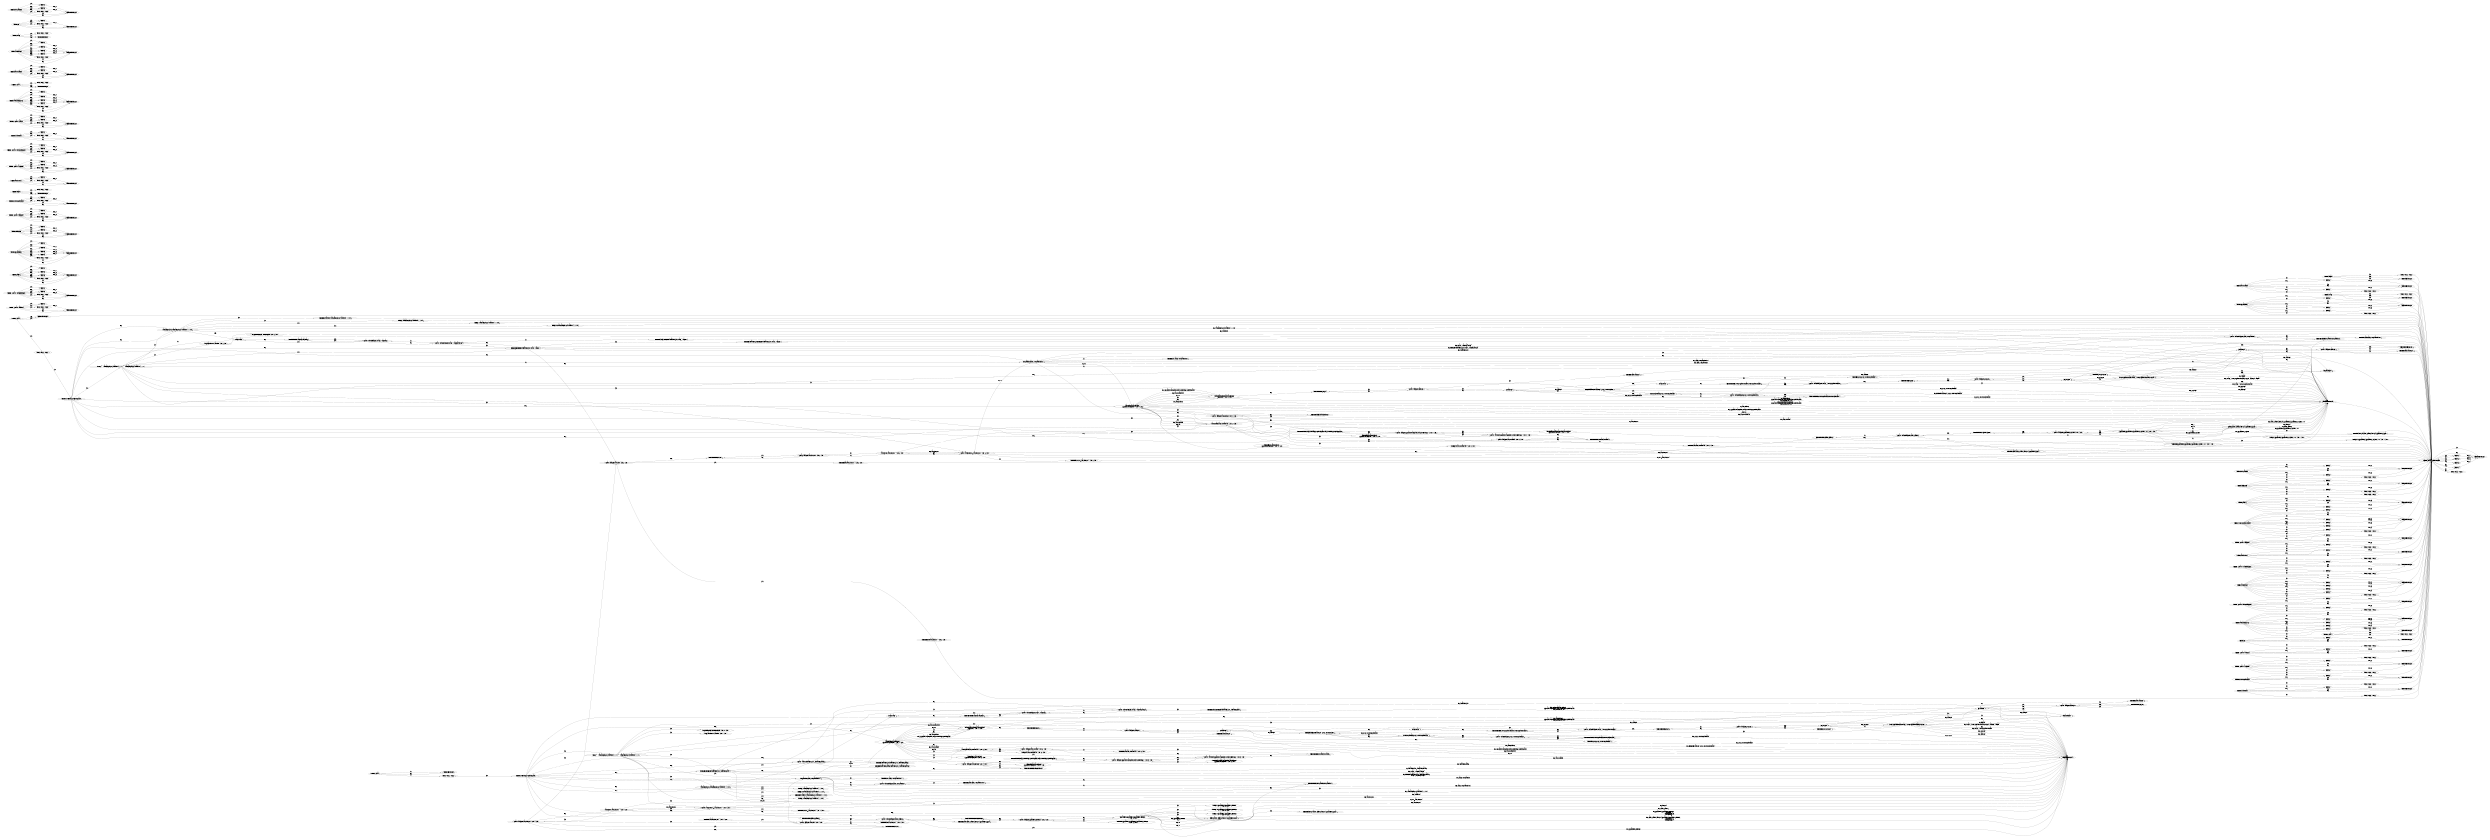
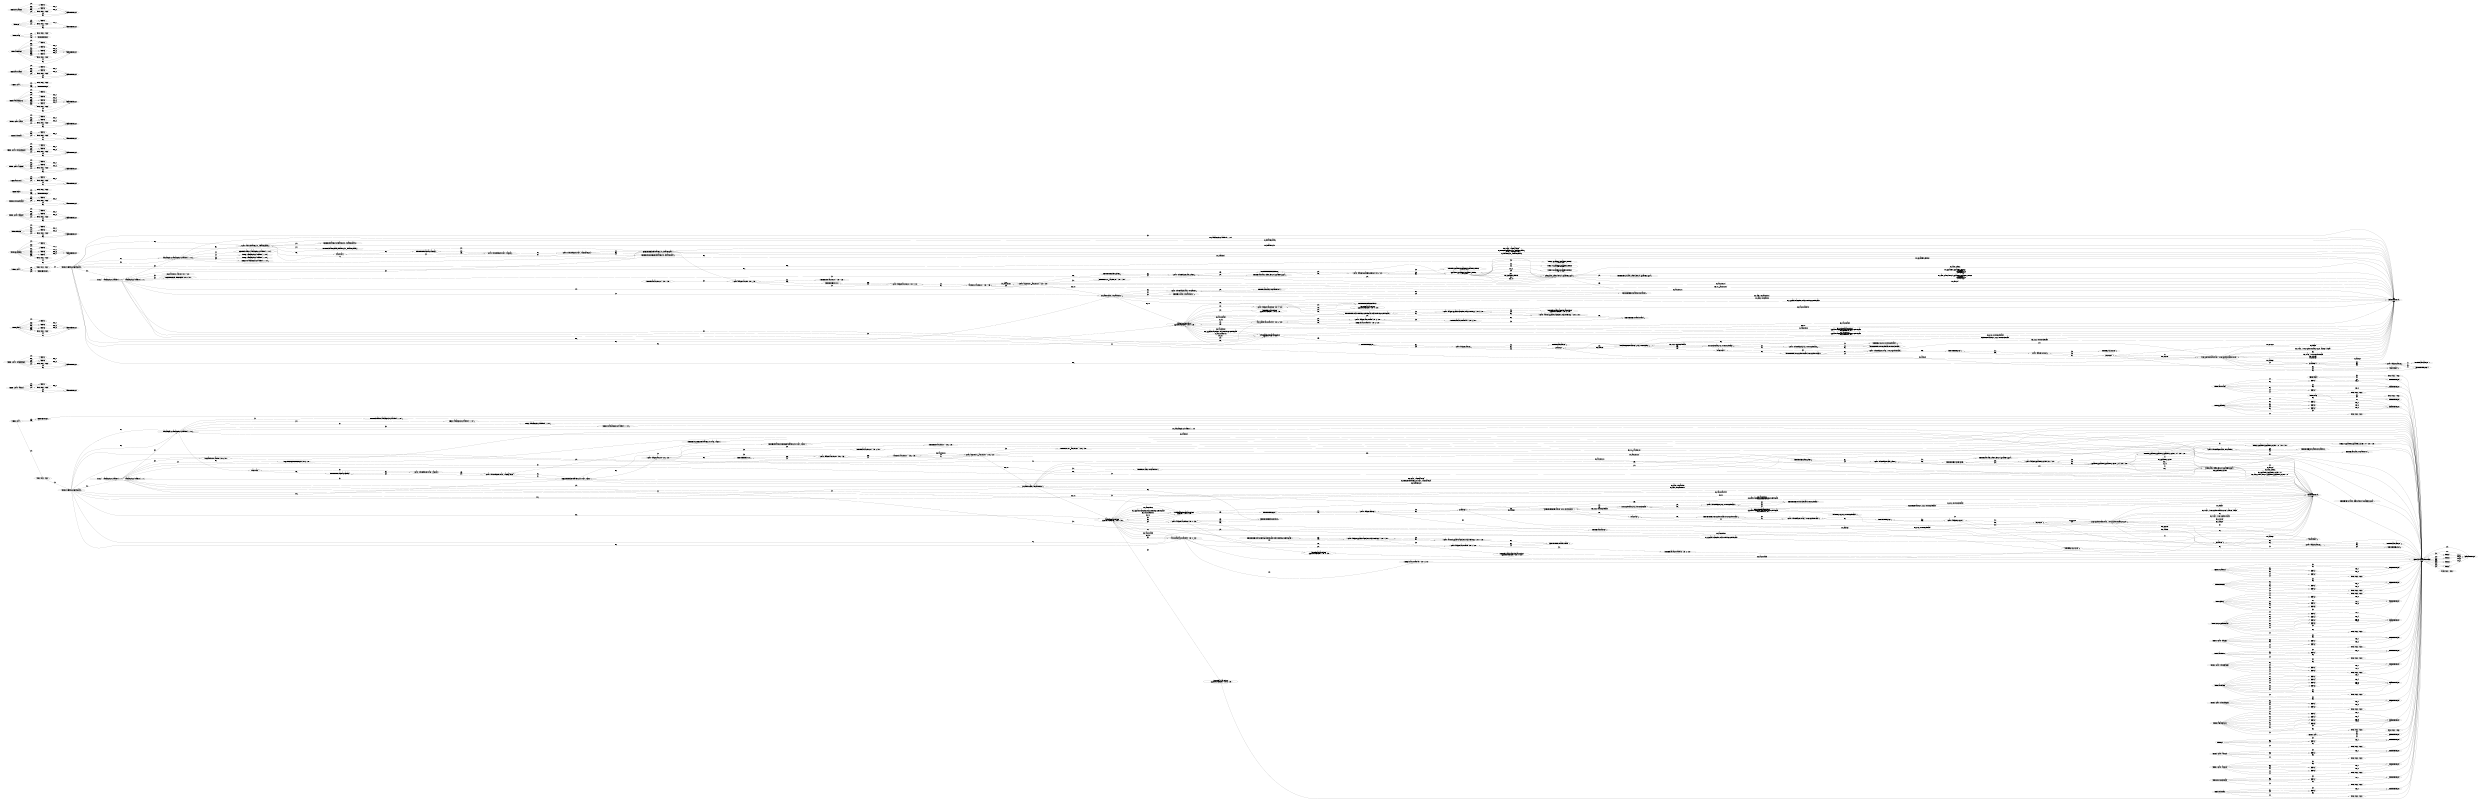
(596, 654) -> (744, 455)
